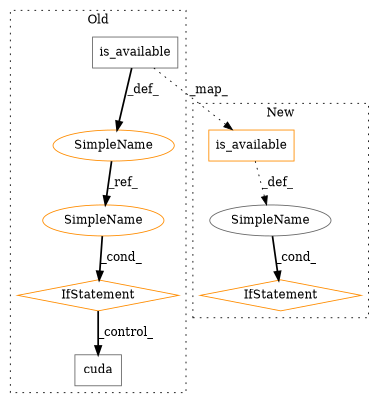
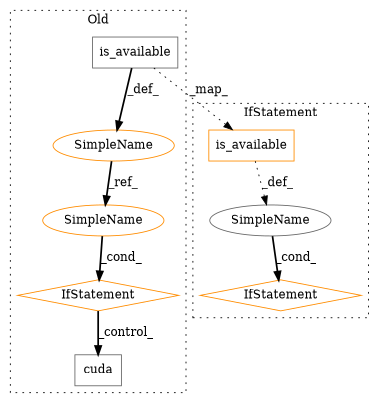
(281, 113) -> (281, 113)
